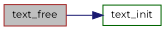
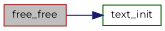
(35, 15) -> (35, 15)
